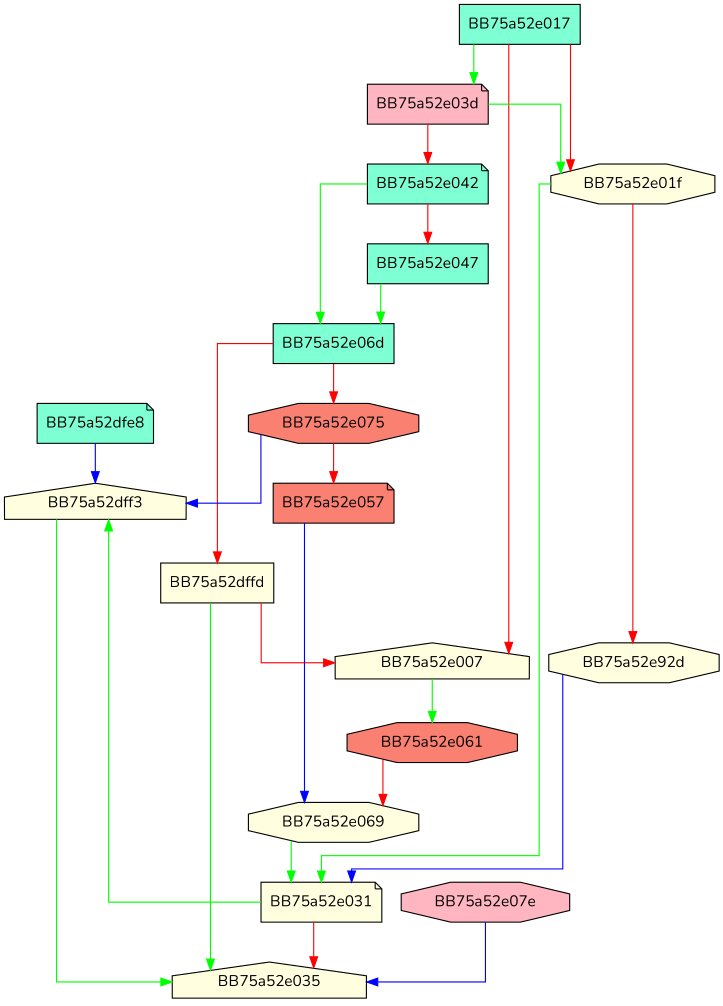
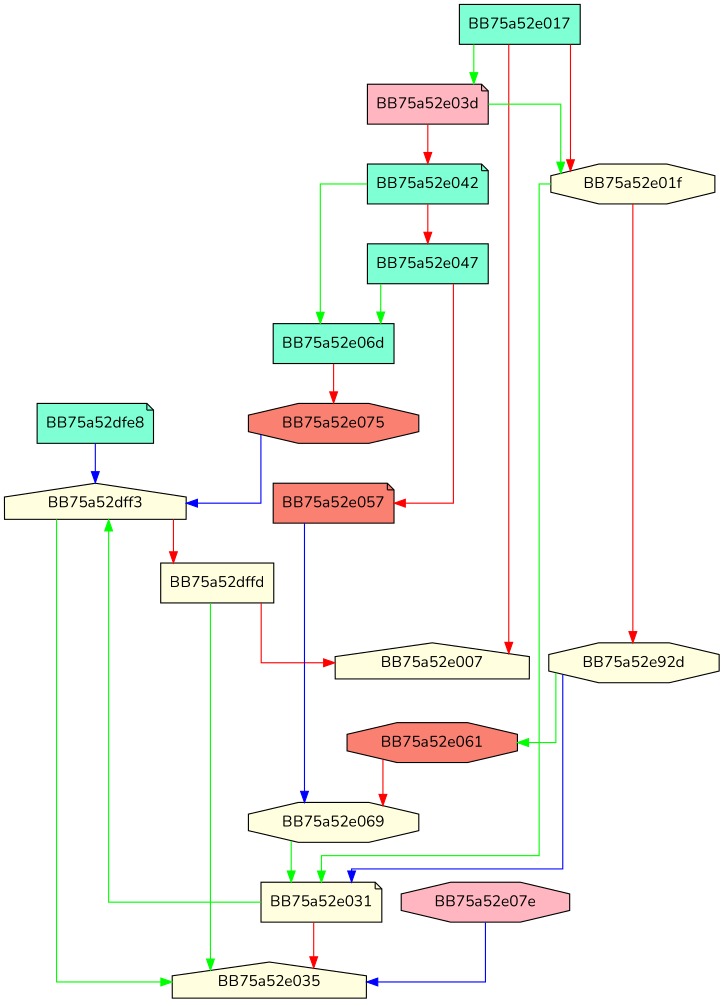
(217, 420) -> (173, 536)
(334, 458) -> (453, 418)
(432, 695) -> (556, 721)
